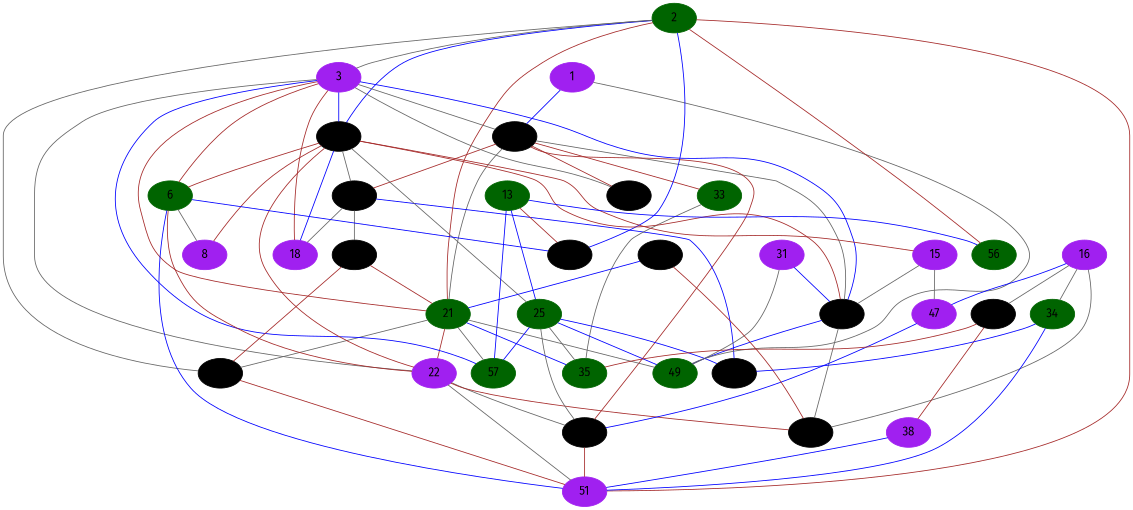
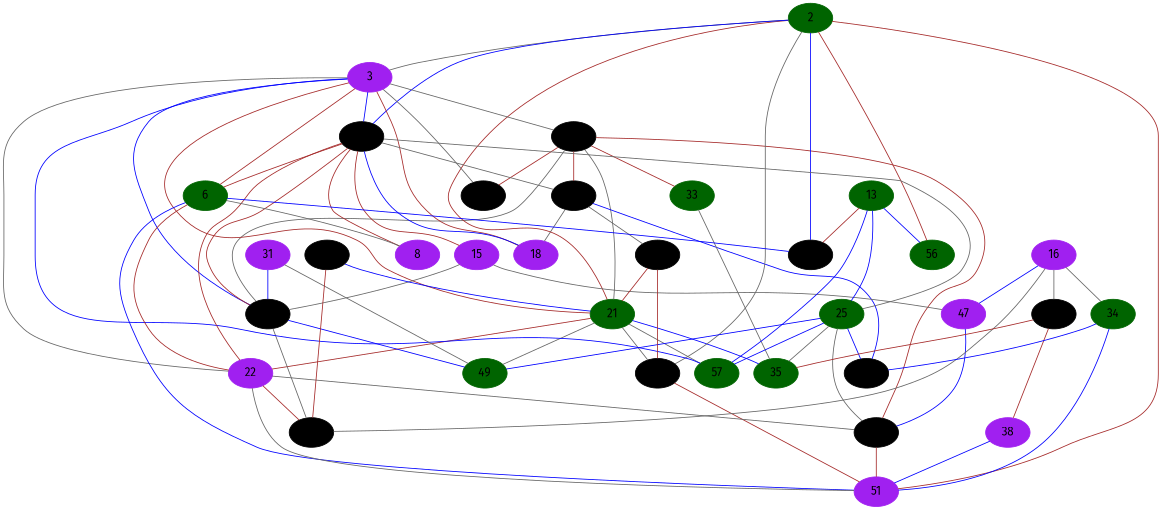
(572, 77) -> none
